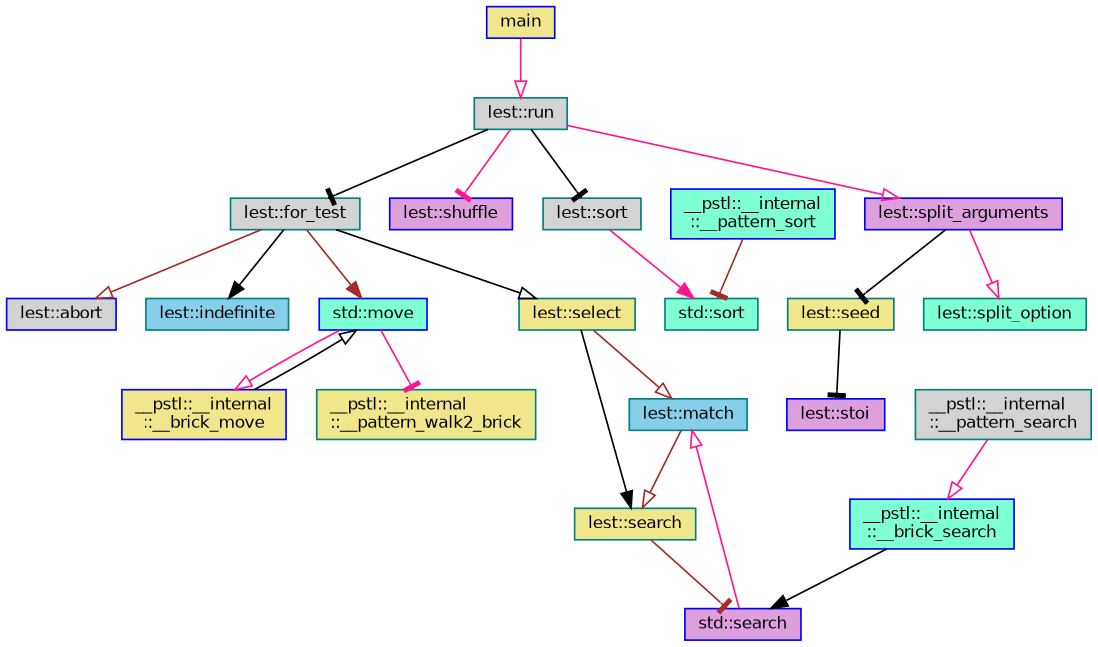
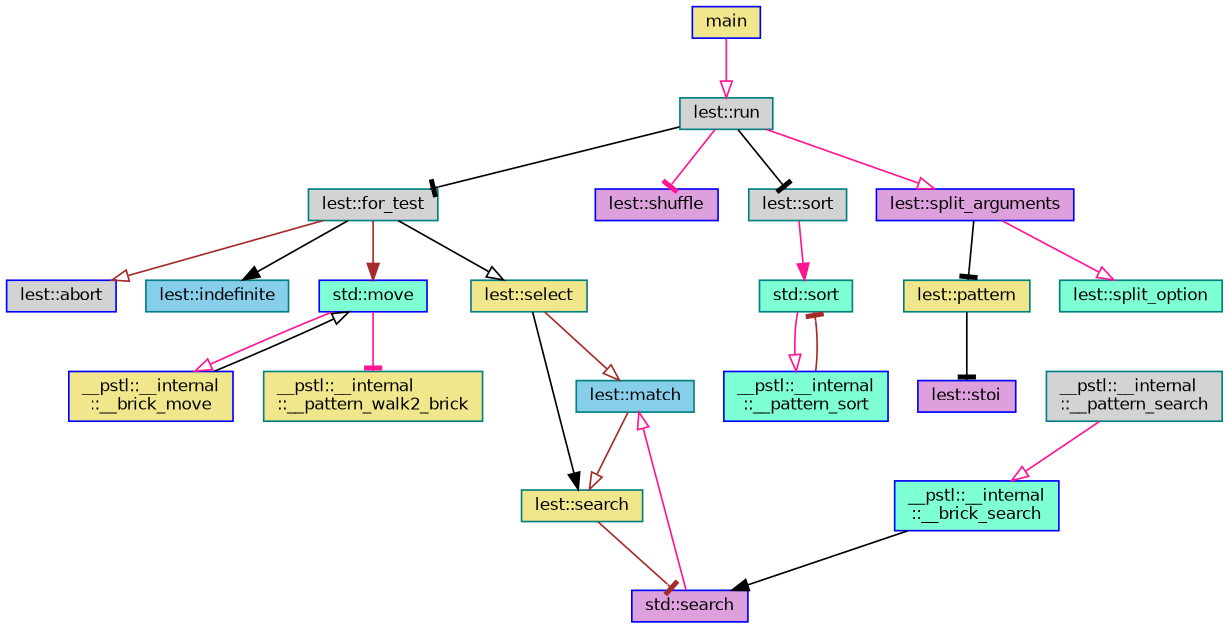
(841, 314) -> (967, 296)
none -> (795, 333)
